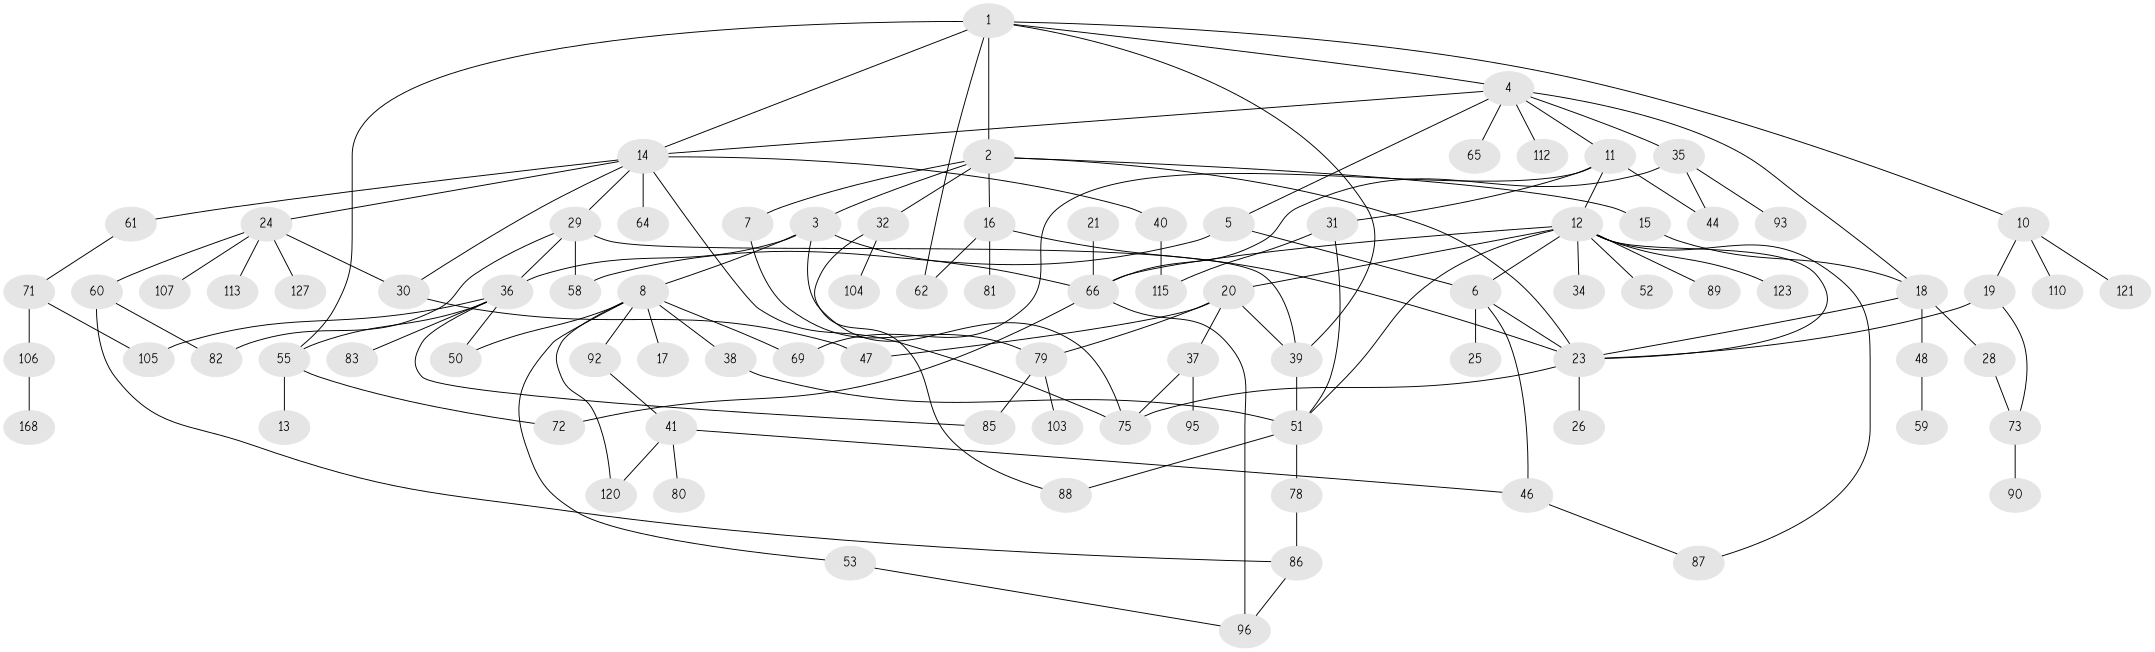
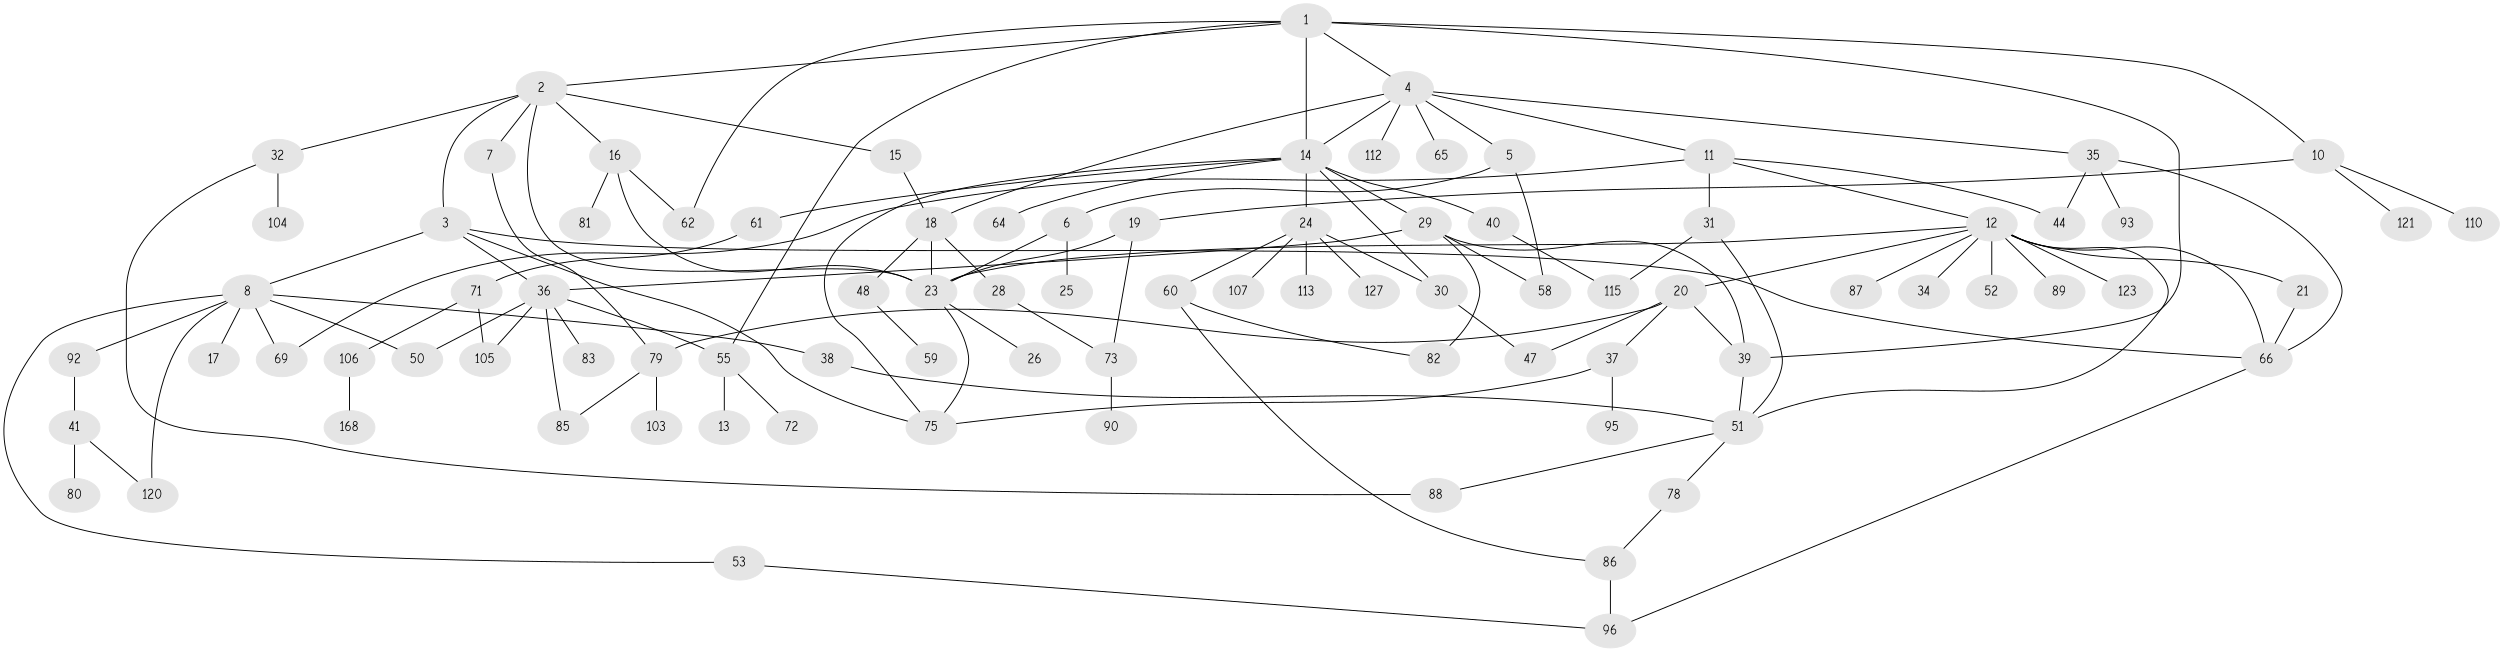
(1526, 258) -> (2160, 260)
(861, 386) -> none
(1527, 495) -> none
